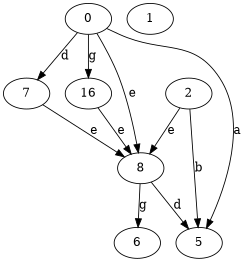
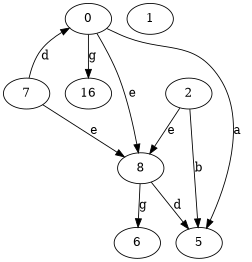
(60, 53) -> (40, 51)
(112, 127) -> none
